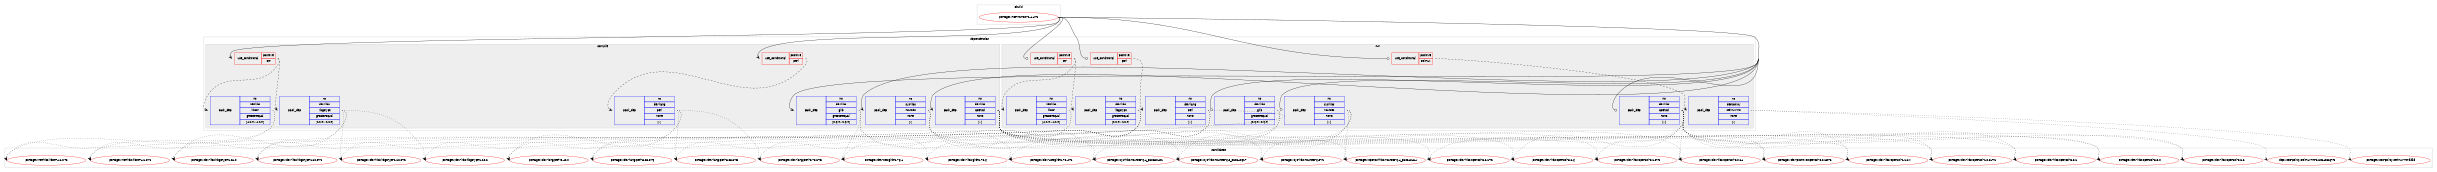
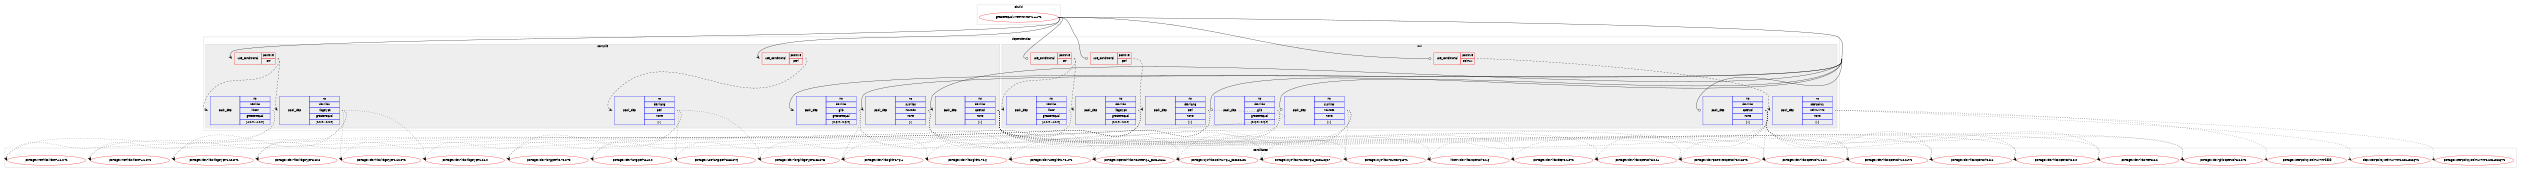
(1019, 17) -> (1019, 17)
(465, 160) -> (298, 160)
(633, 160) -> (716, 160)
(716, 160) -> (800, 160)
(884, 160) -> (884, 160)
(1135, 160) -> (1219, 160)
(1470, 160) -> (2223, 160)
(1554, 160) -> (1470, 160)
(1637, 160) -> (1554, 160)
(2223, 160) -> (2140, 160)
none -> (2475, 160)
